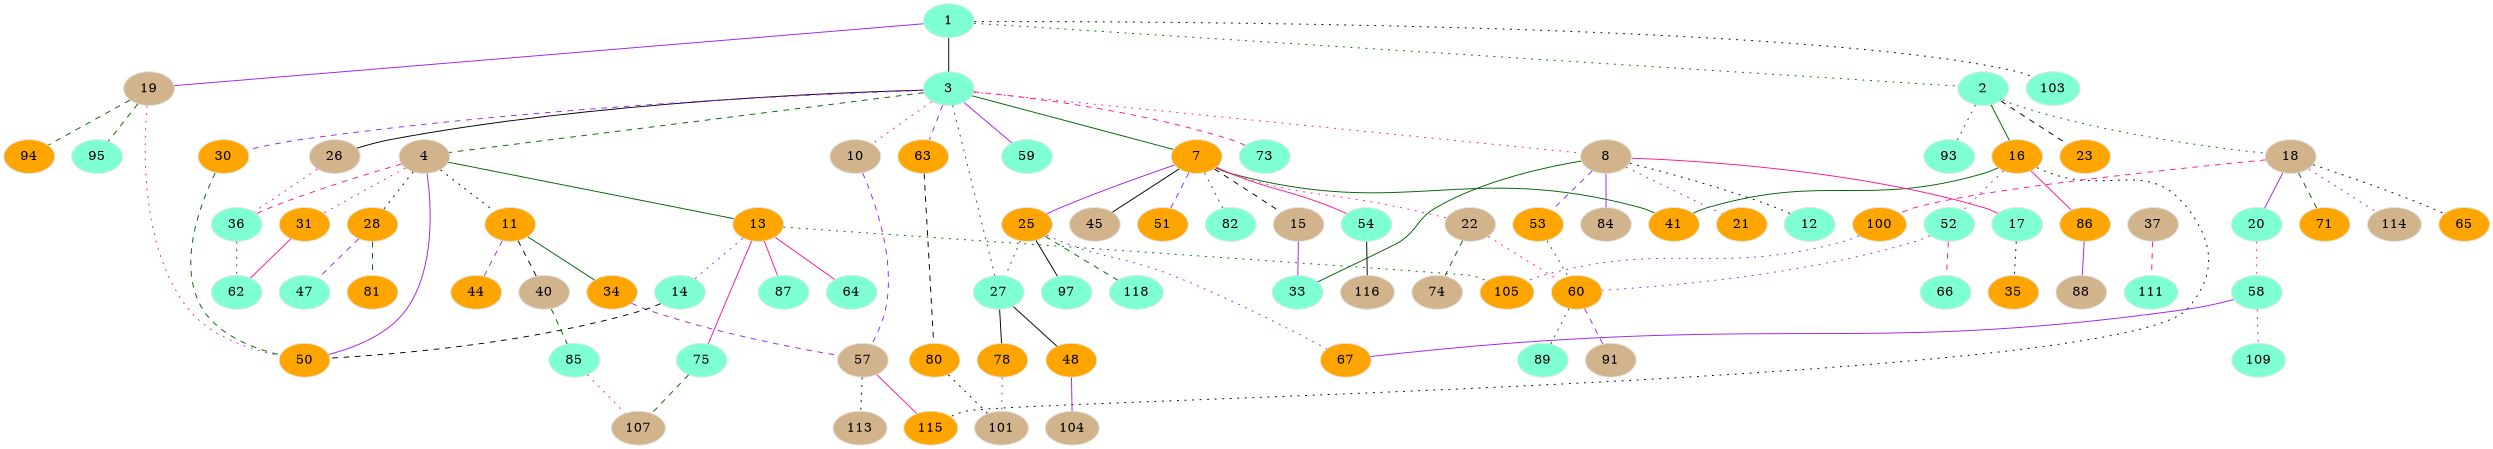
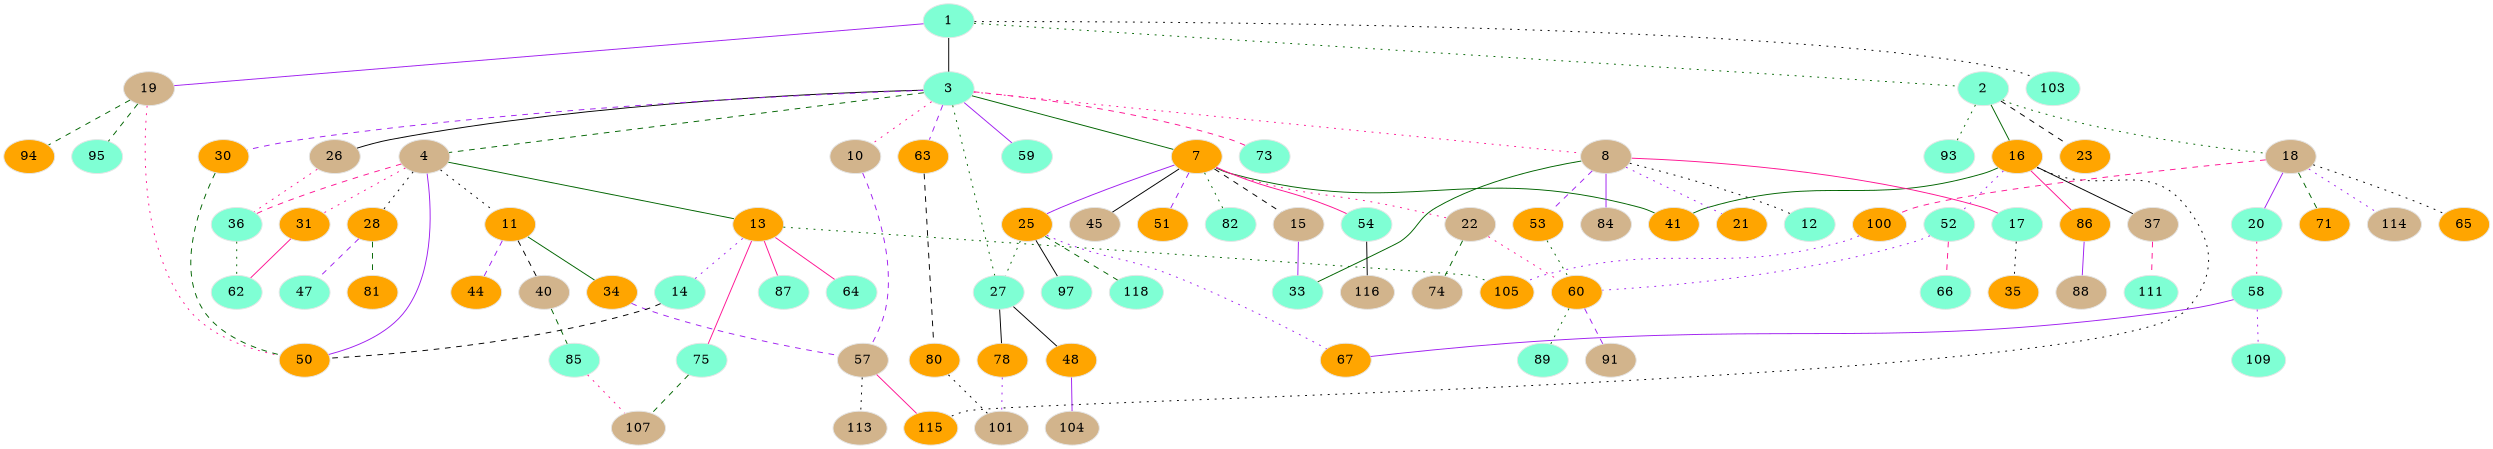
none -> (2085, 190)
